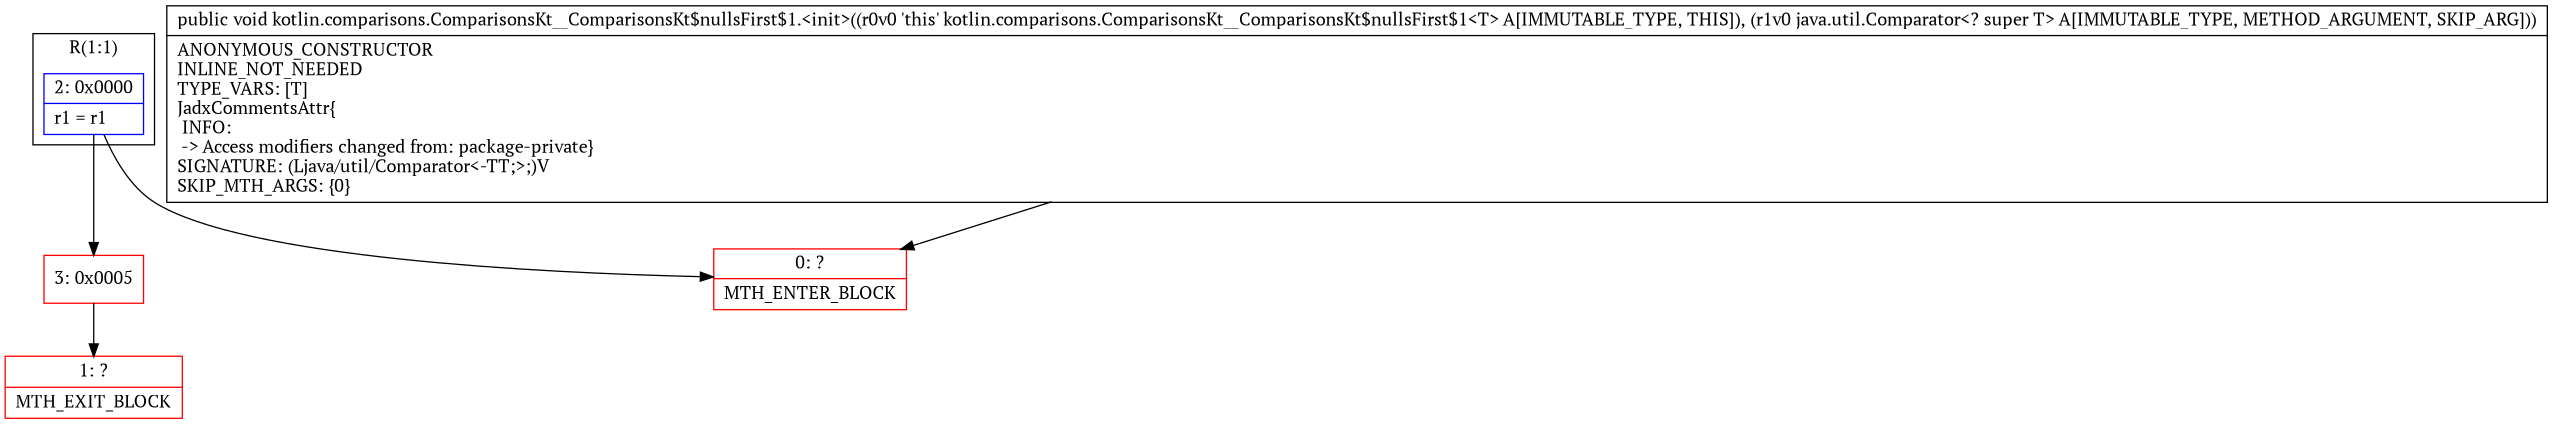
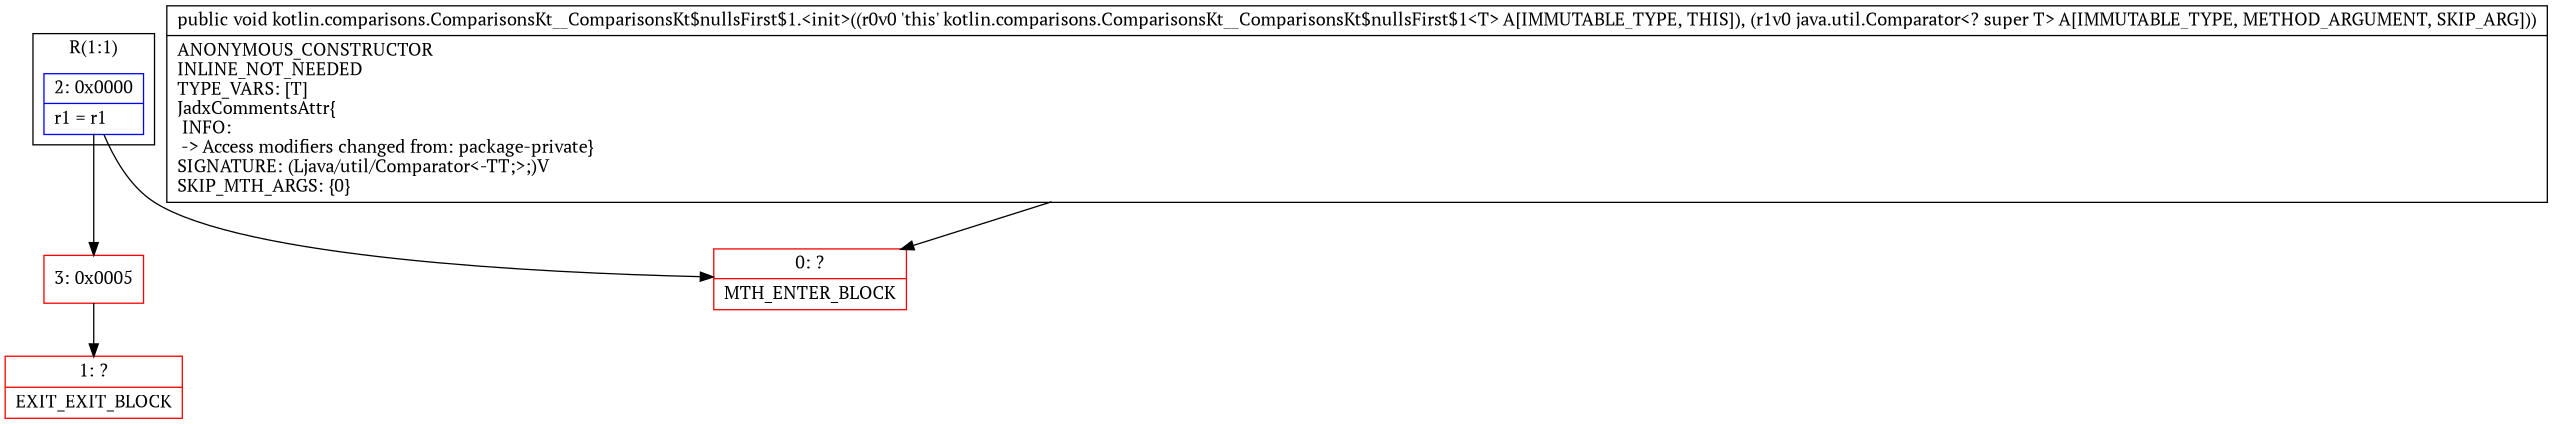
(94, 402) -> (94, 402)
